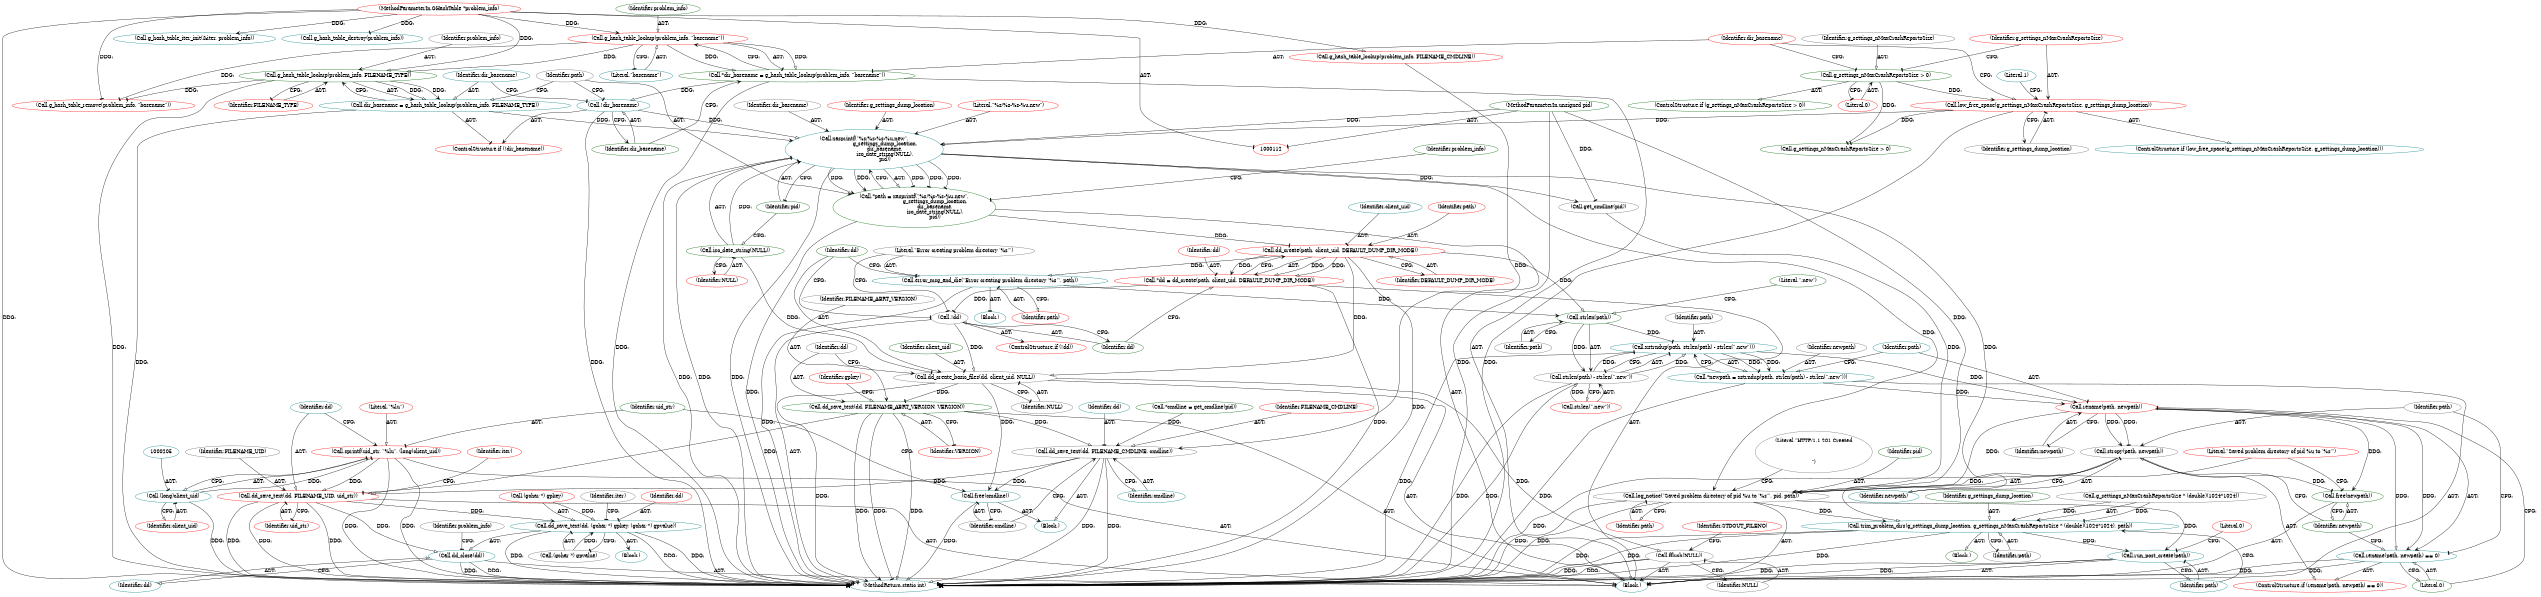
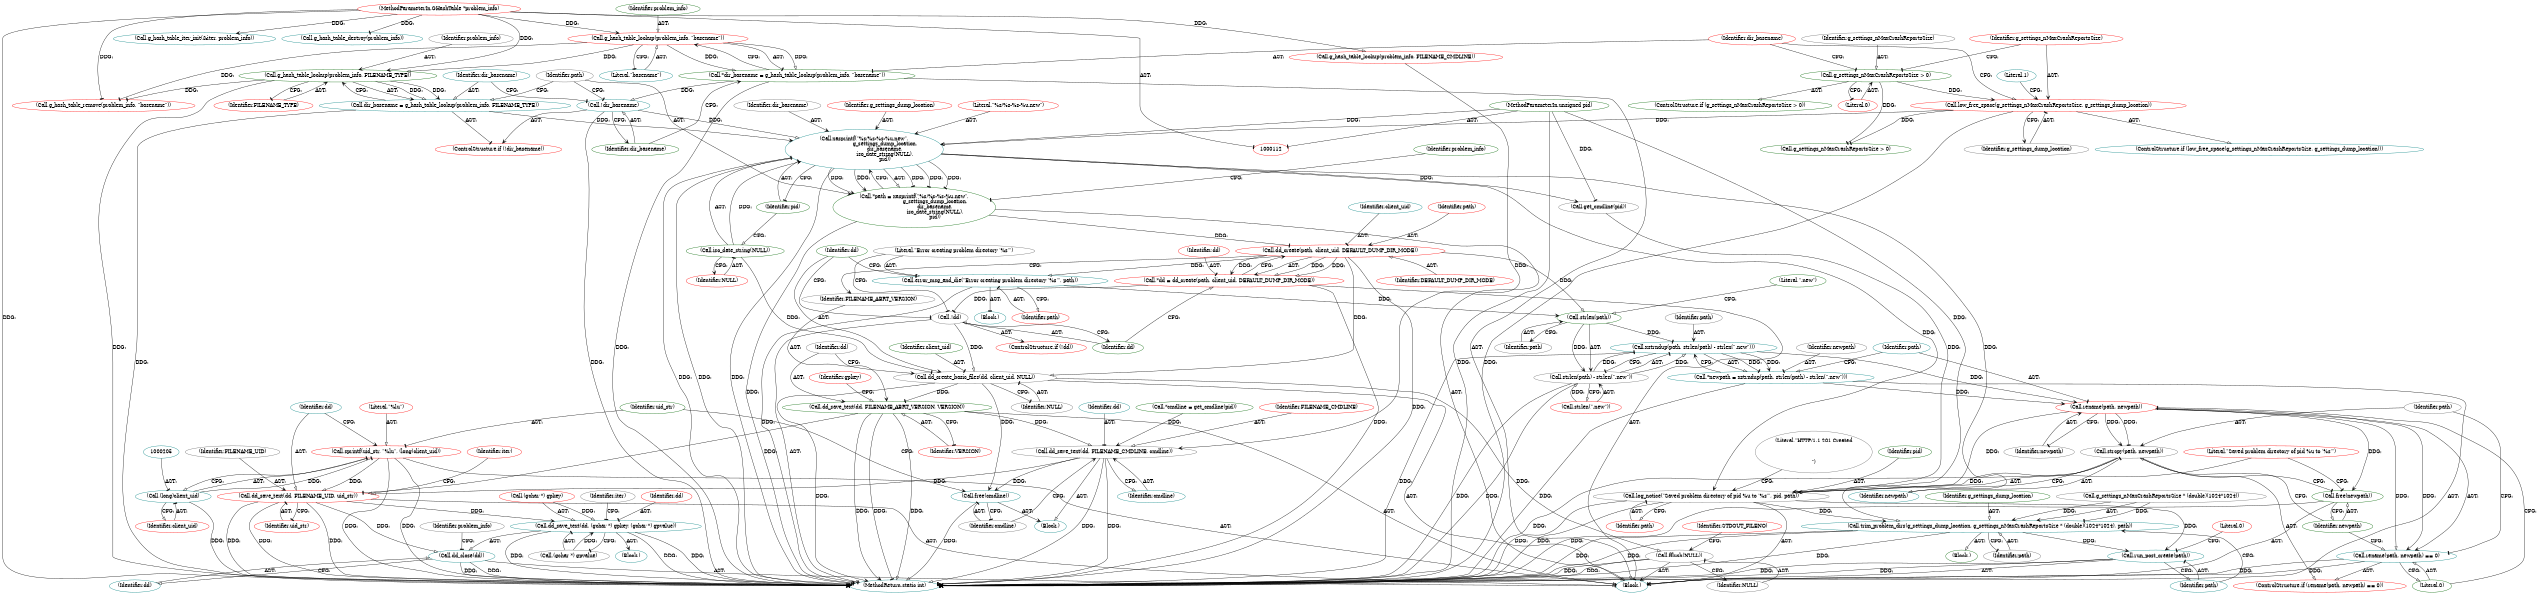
(483, 56) -> (483, 56)
(1391, 266) -> (1046, 263)
(2320, 482) -> (2320, 482)
none -> (1667, 532)
